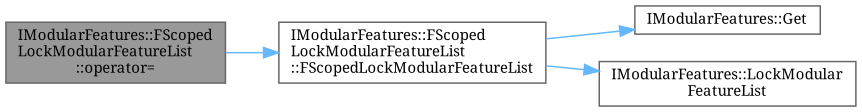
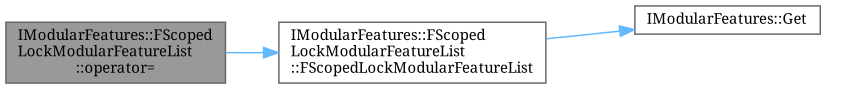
(728, 84) -> none
